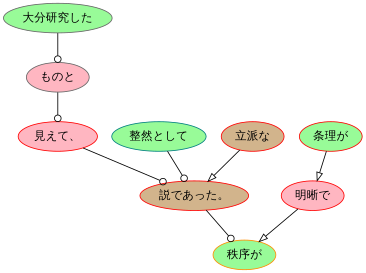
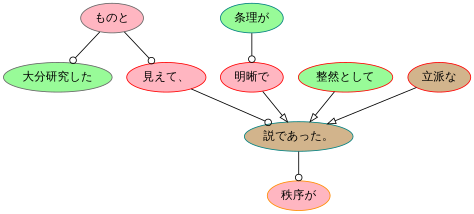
(58, 44) -> (88, 45)
(159, 136) -> (346, 77)
(331, 136) -> (252, 18)
(323, 162) -> (252, 44)
(175, 163) -> (325, 103)
(194, 196) -> (299, 136)
(282, 223) -> (273, 104)
(244, 255) -> (299, 196)
